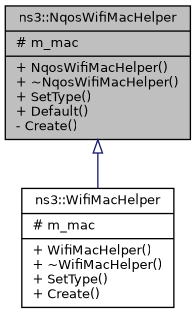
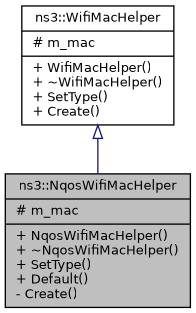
(98, 171) -> (98, 156)
